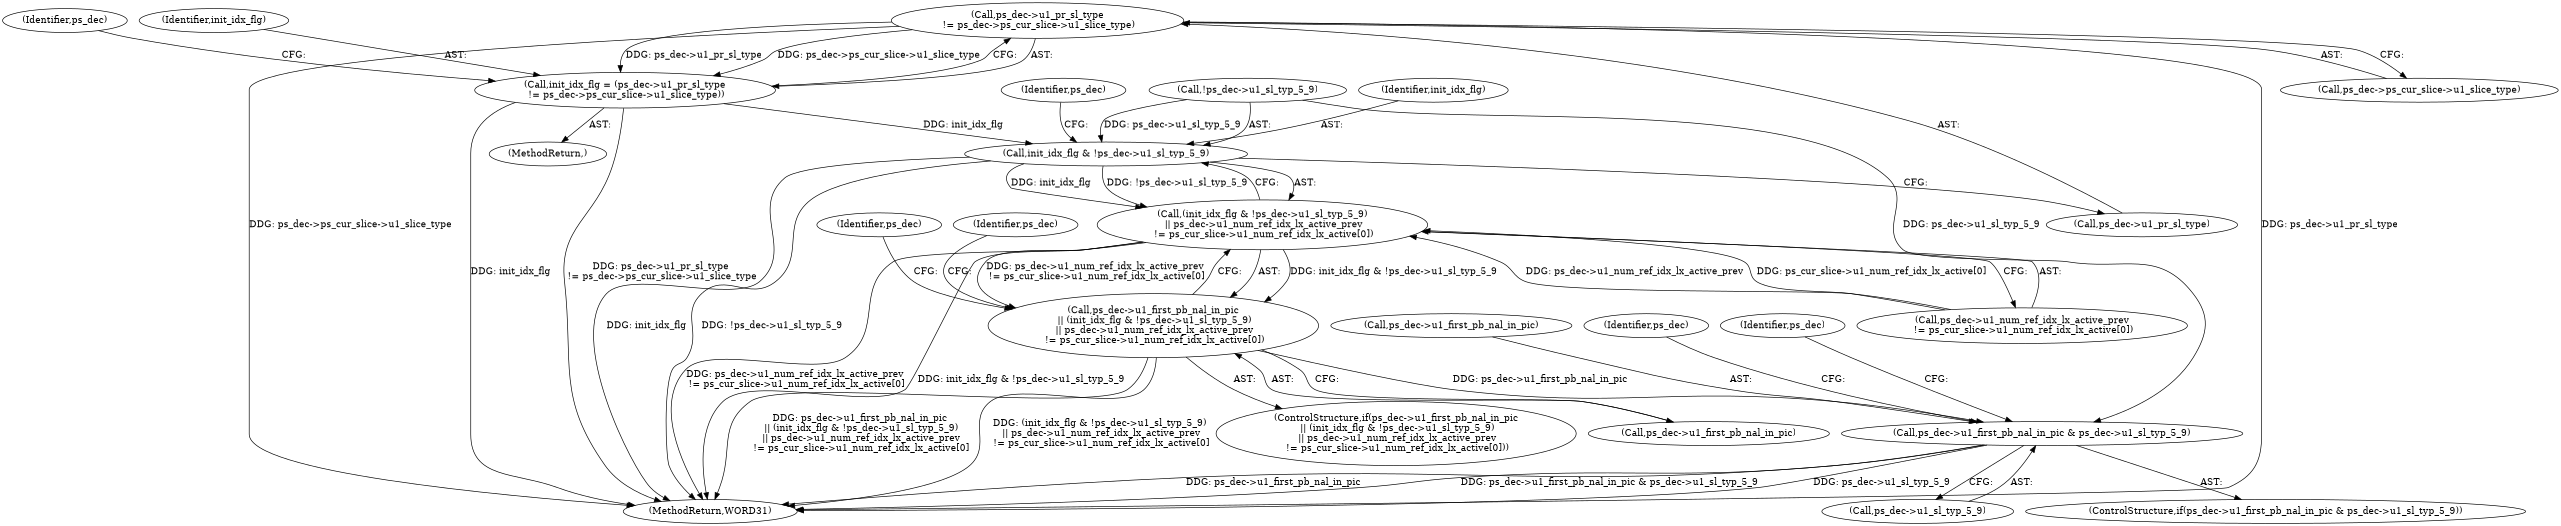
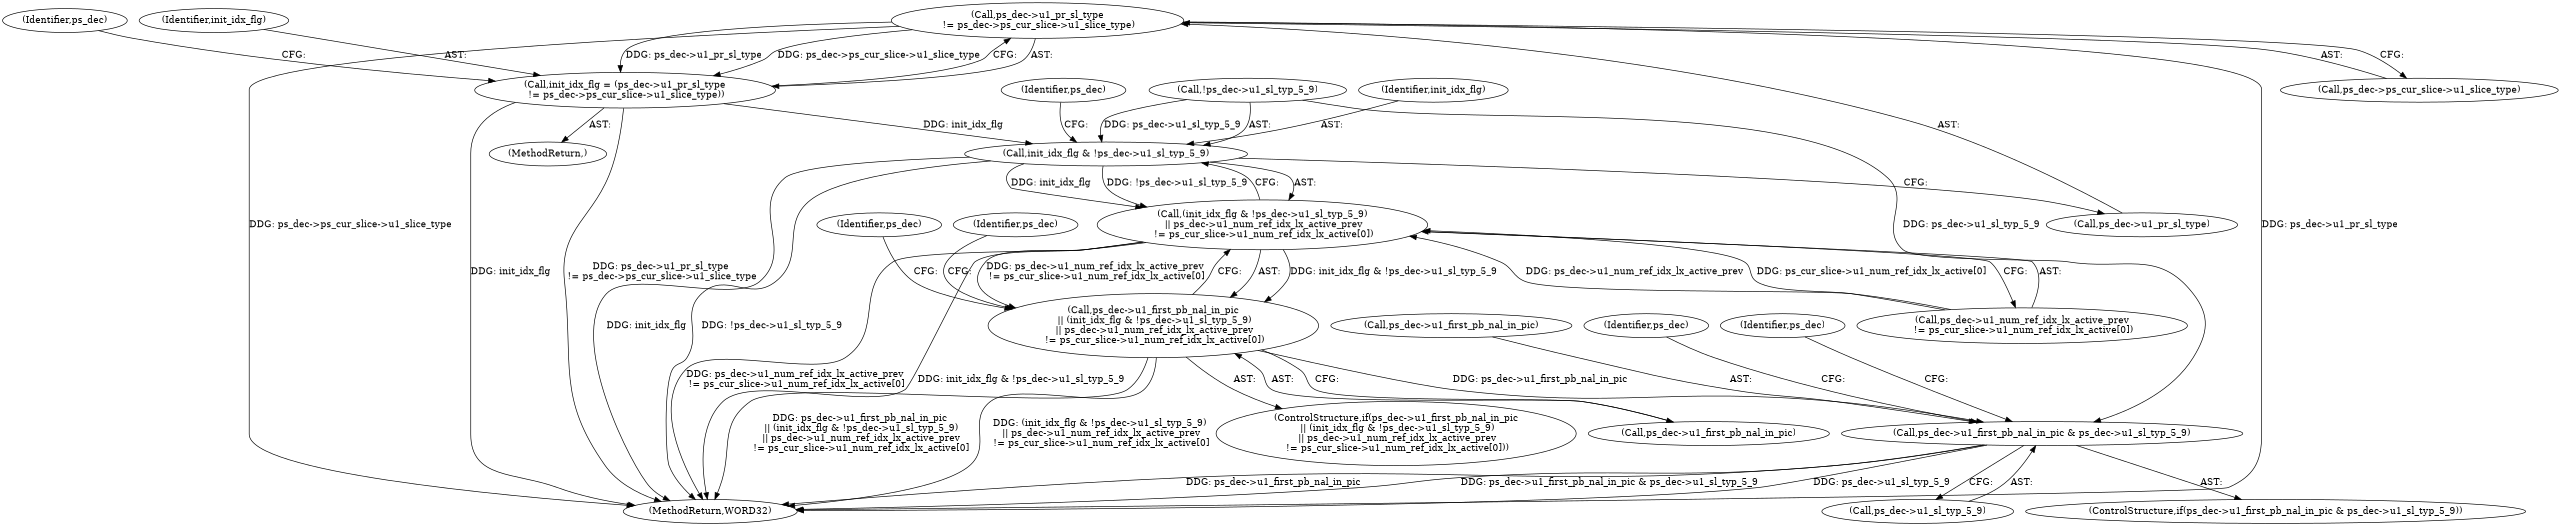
(710, 511) -> (710, 511)
